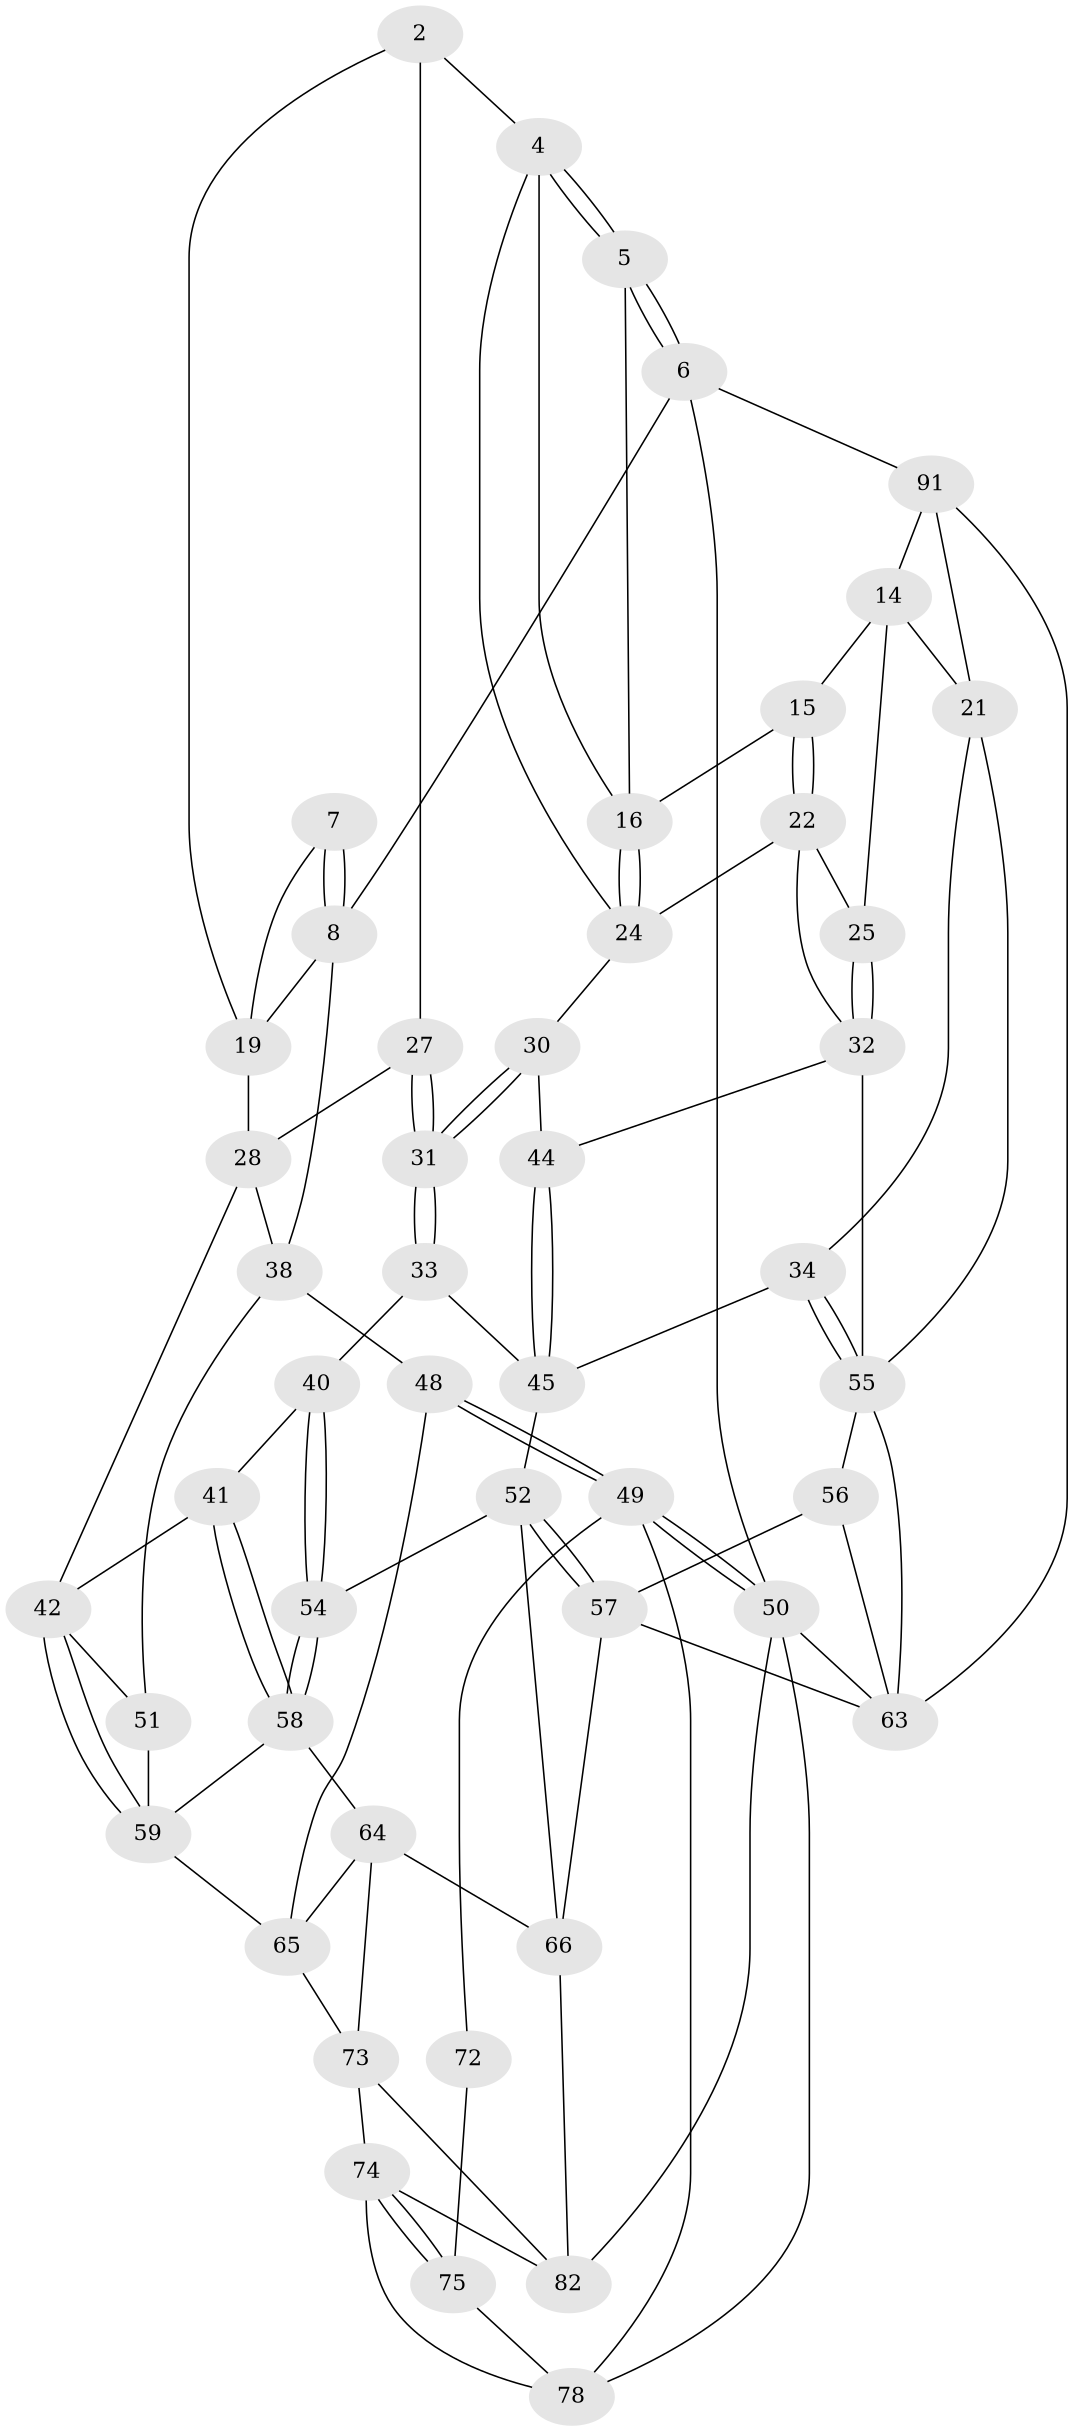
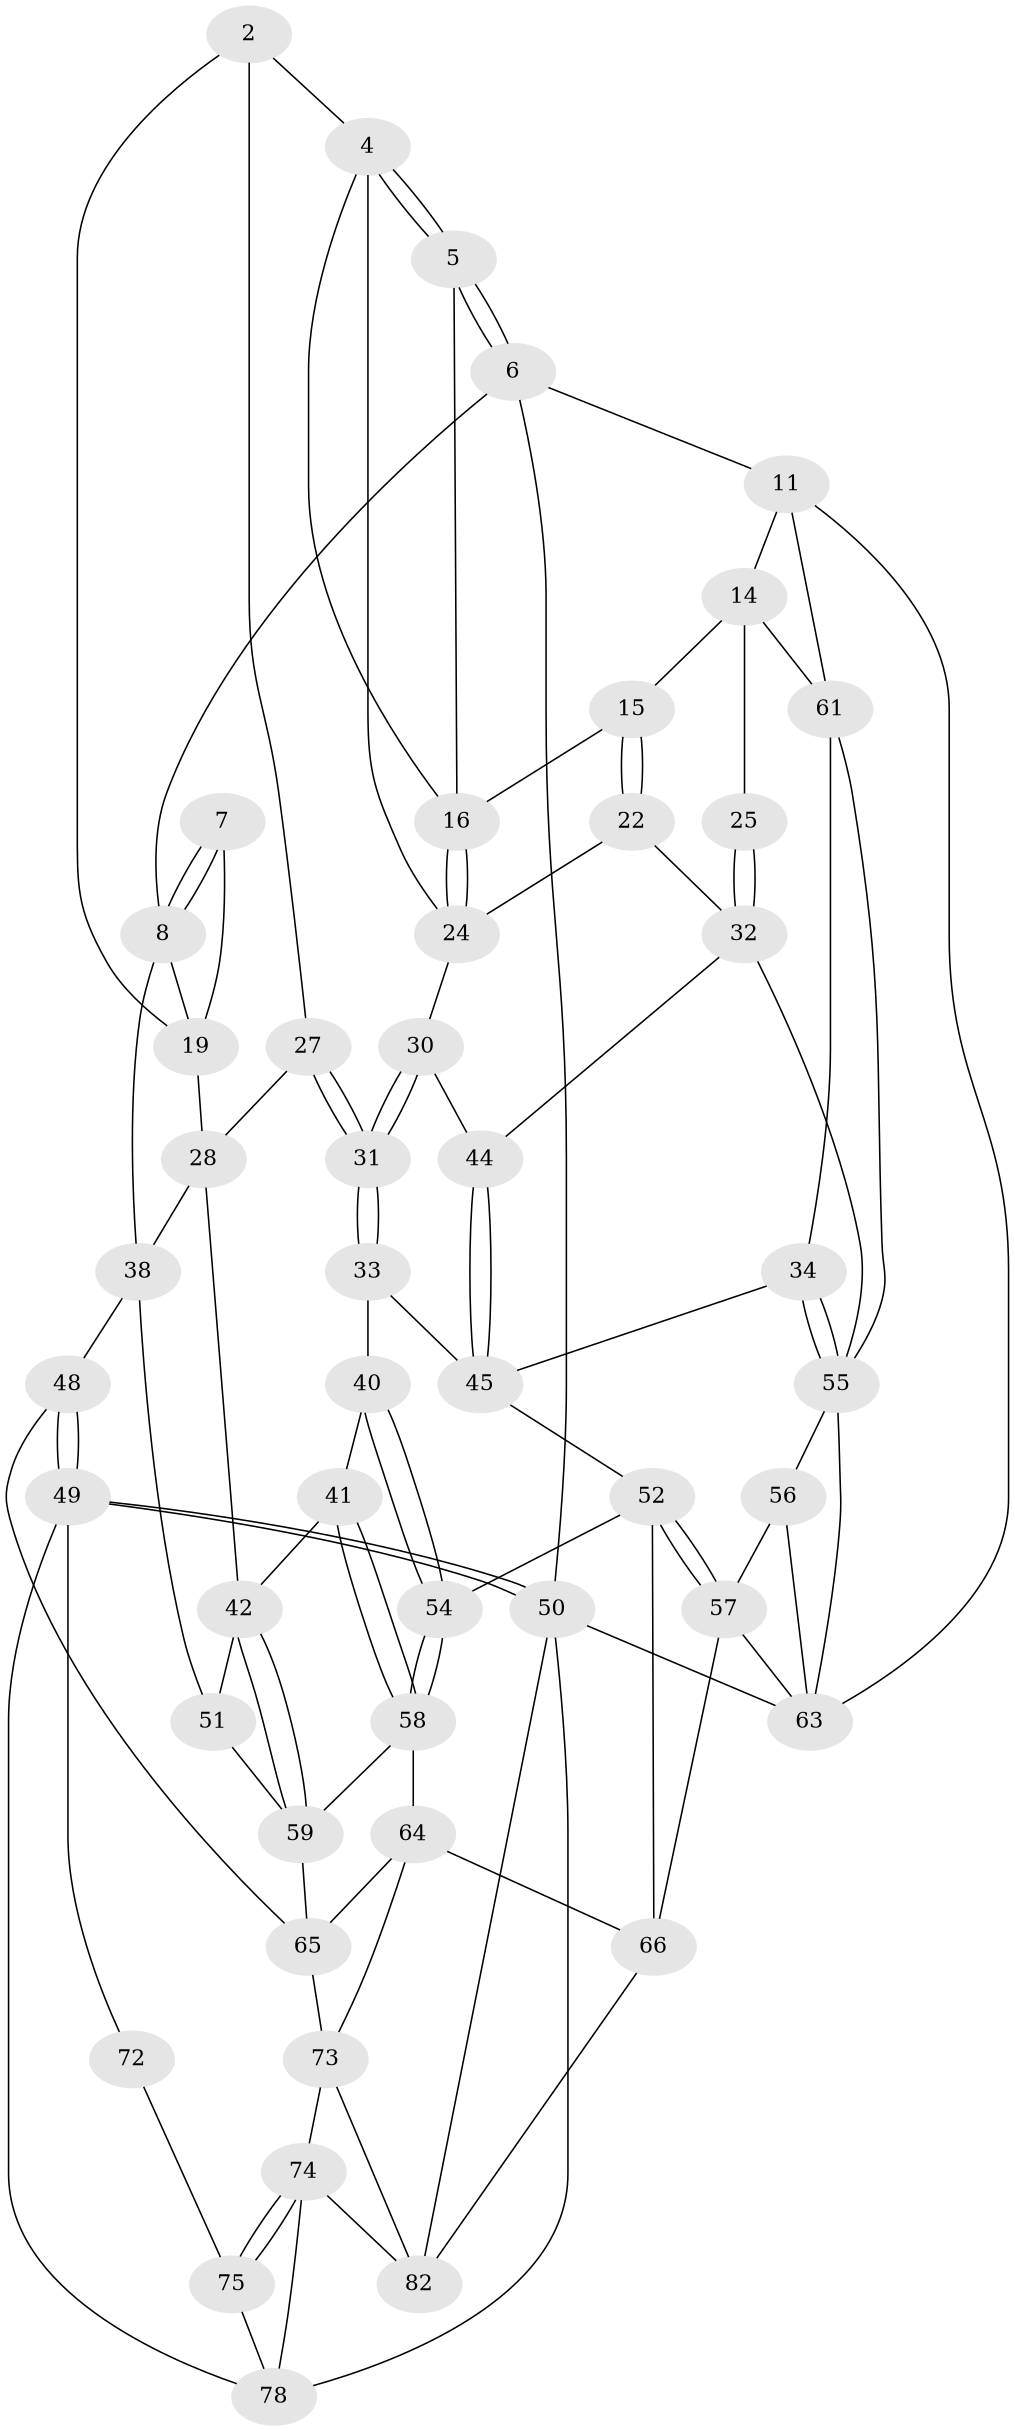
(931, 484) -> (787, 484)
(975, 709) -> (830, 709)
(833, 878) -> none
